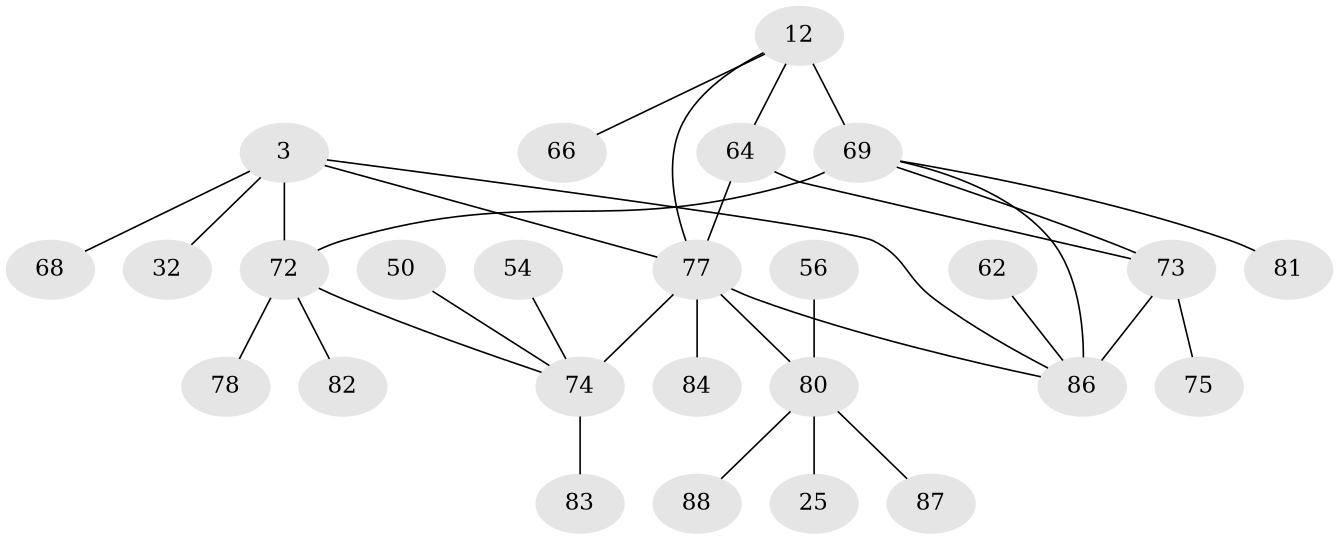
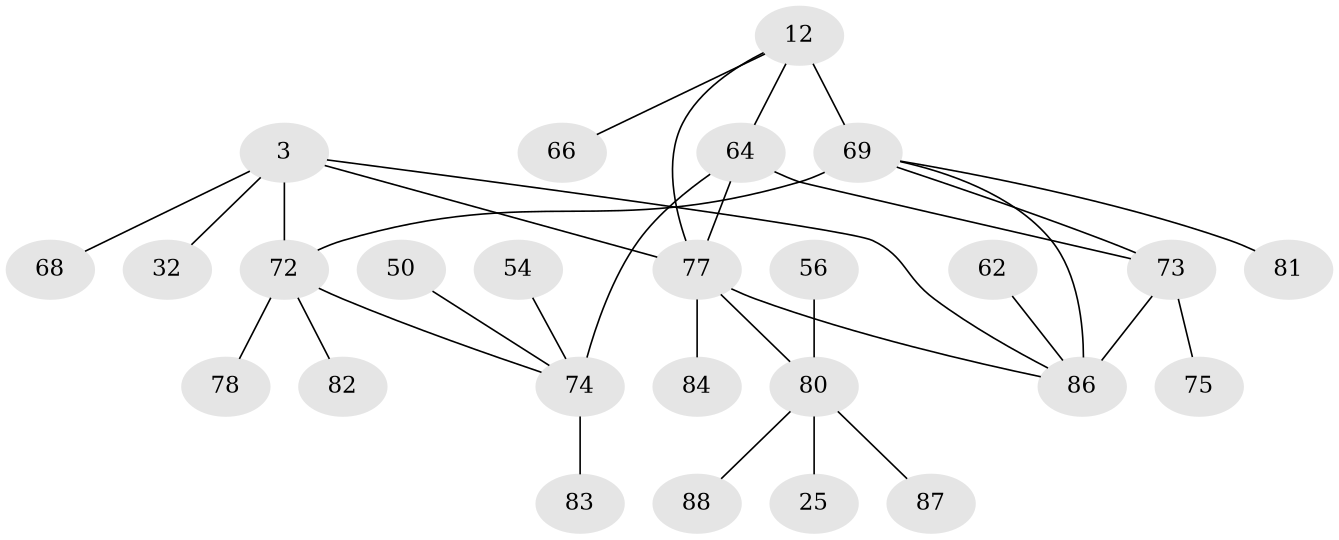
(639, 328) -> (624, 263)
